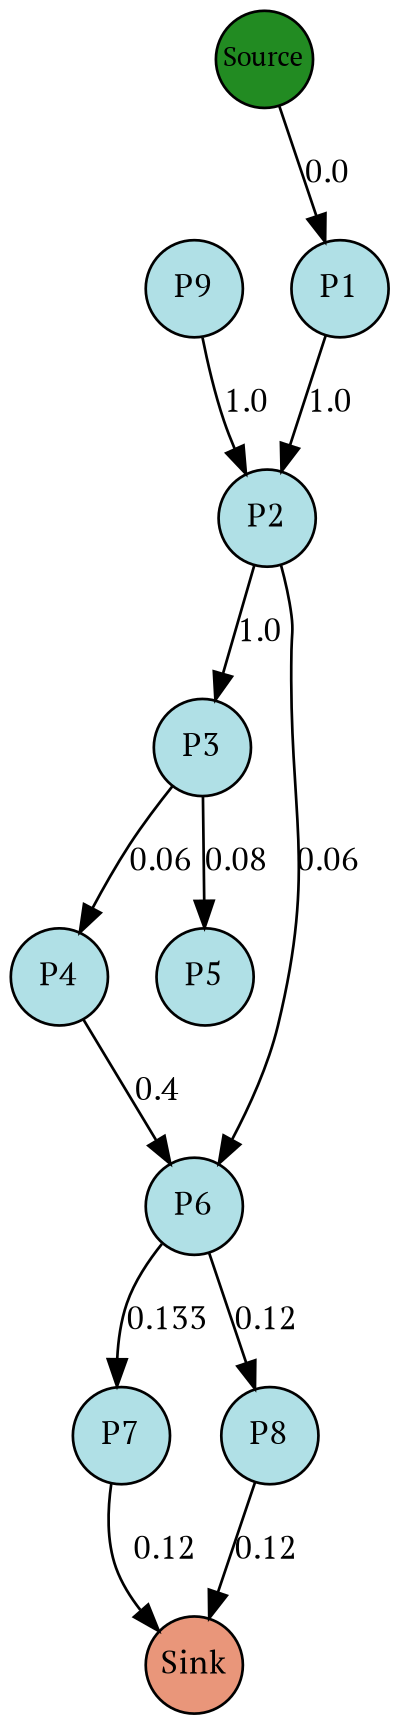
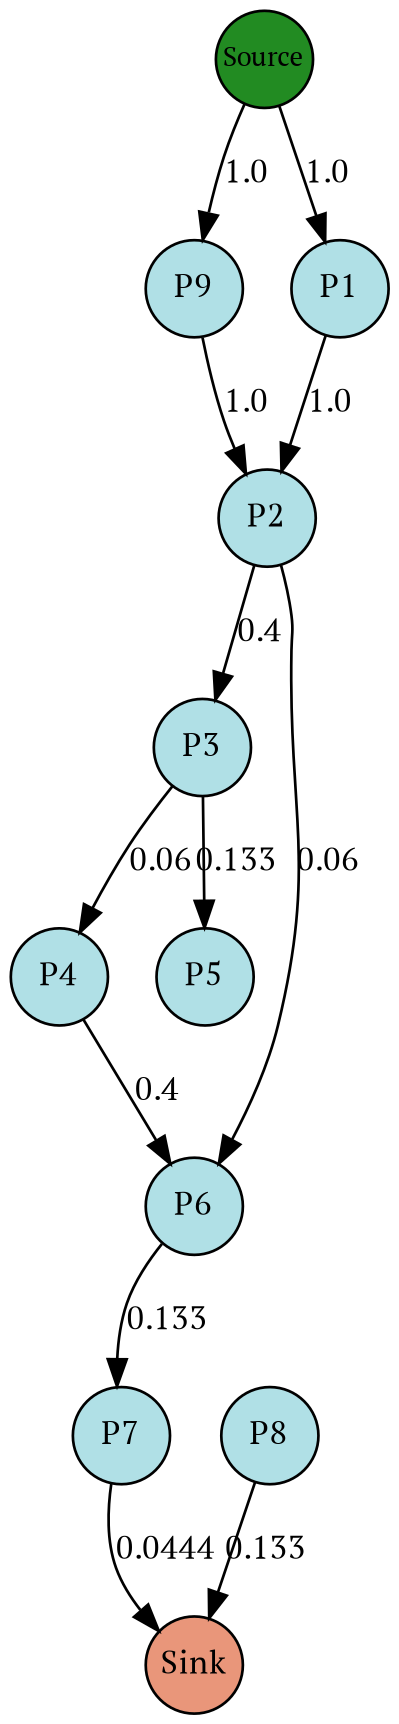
none -> (224, 157)
(328, 174) -> (328, 174)
(260, 633) -> (260, 633)
(237, 862) -> (237, 862)
(228, 1308) -> none
(166, 1550) -> (166, 1550)
(267, 1550) -> (267, 1550)
